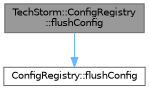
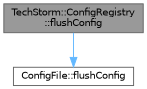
(74, 76) -> (74, 76)
